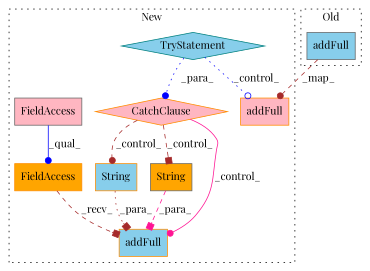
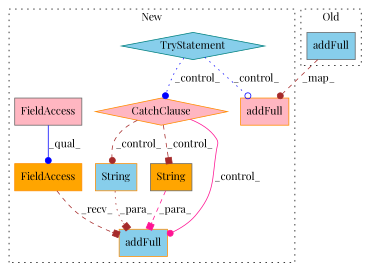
(198, 79) -> (198, 79)
